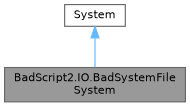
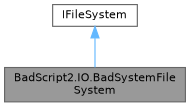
(95, 15) -> (95, 15)
